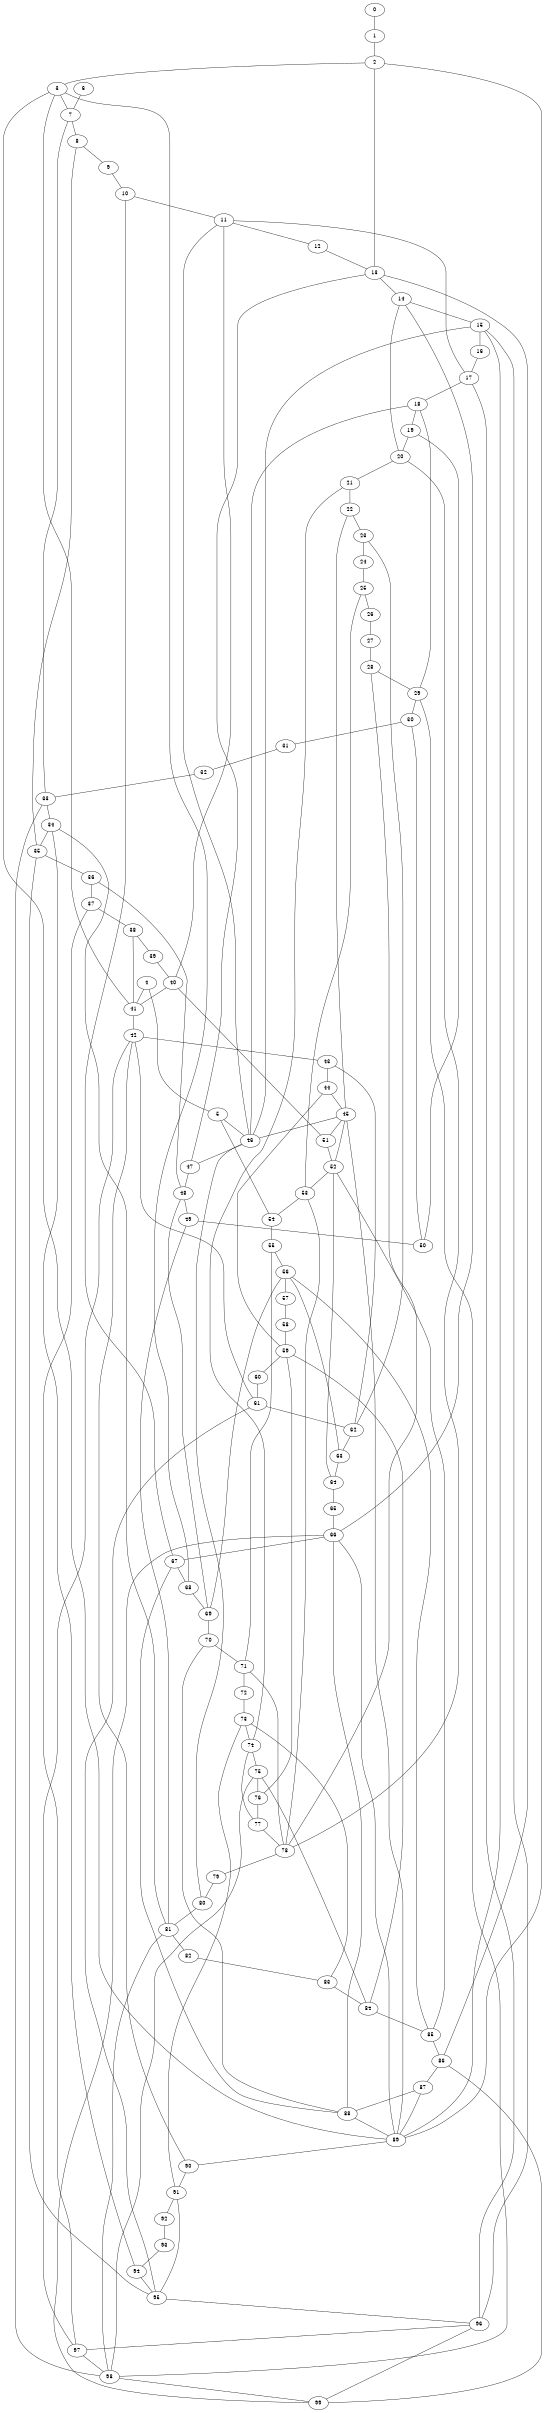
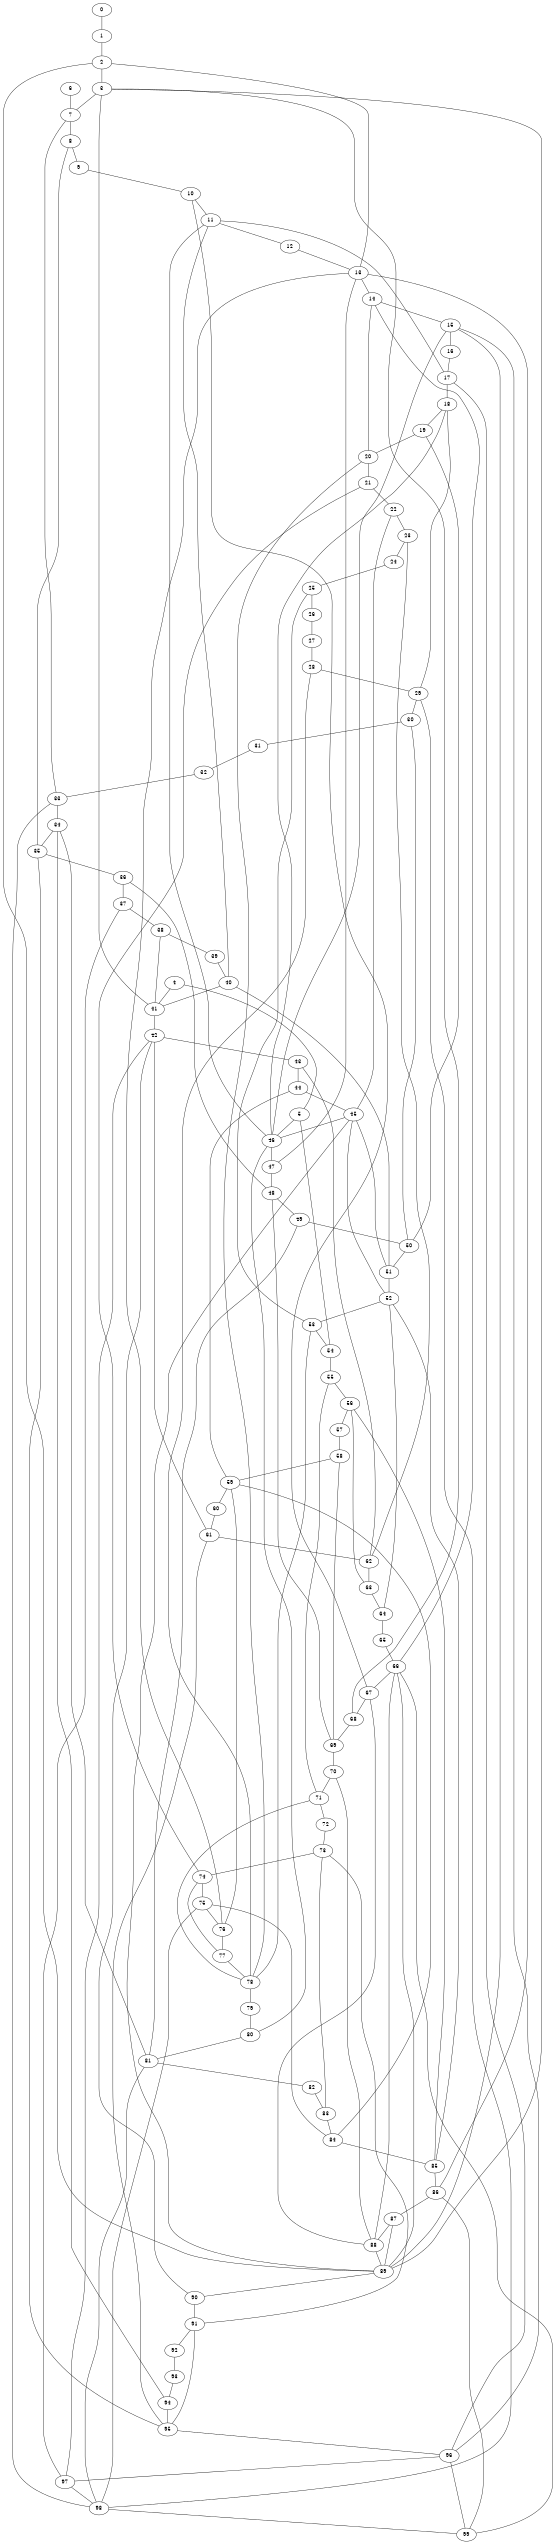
none -> (129, 1049)
none -> (399, 1259)
(232, 1439) -> (334, 1608)
